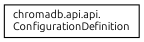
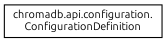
(72, 21) -> (83, 21)
